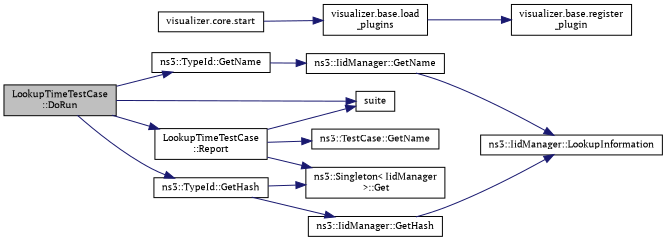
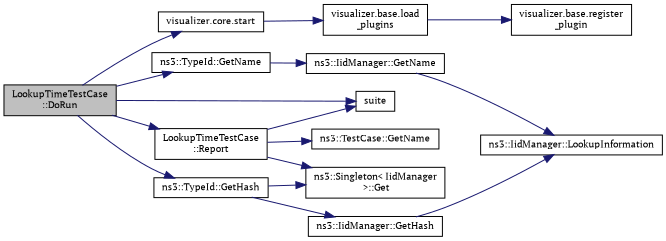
none -> (126, 58)
